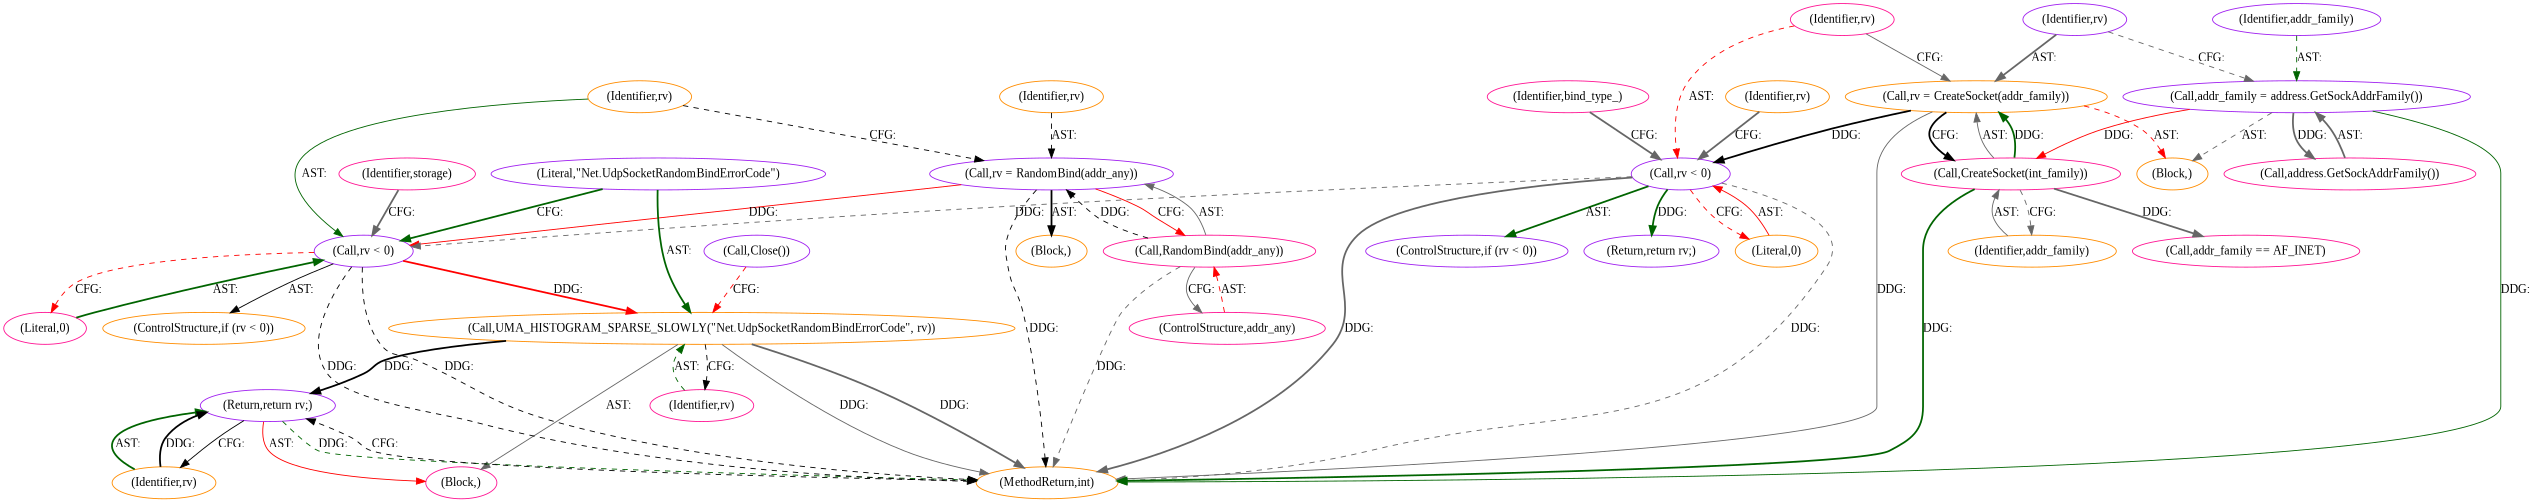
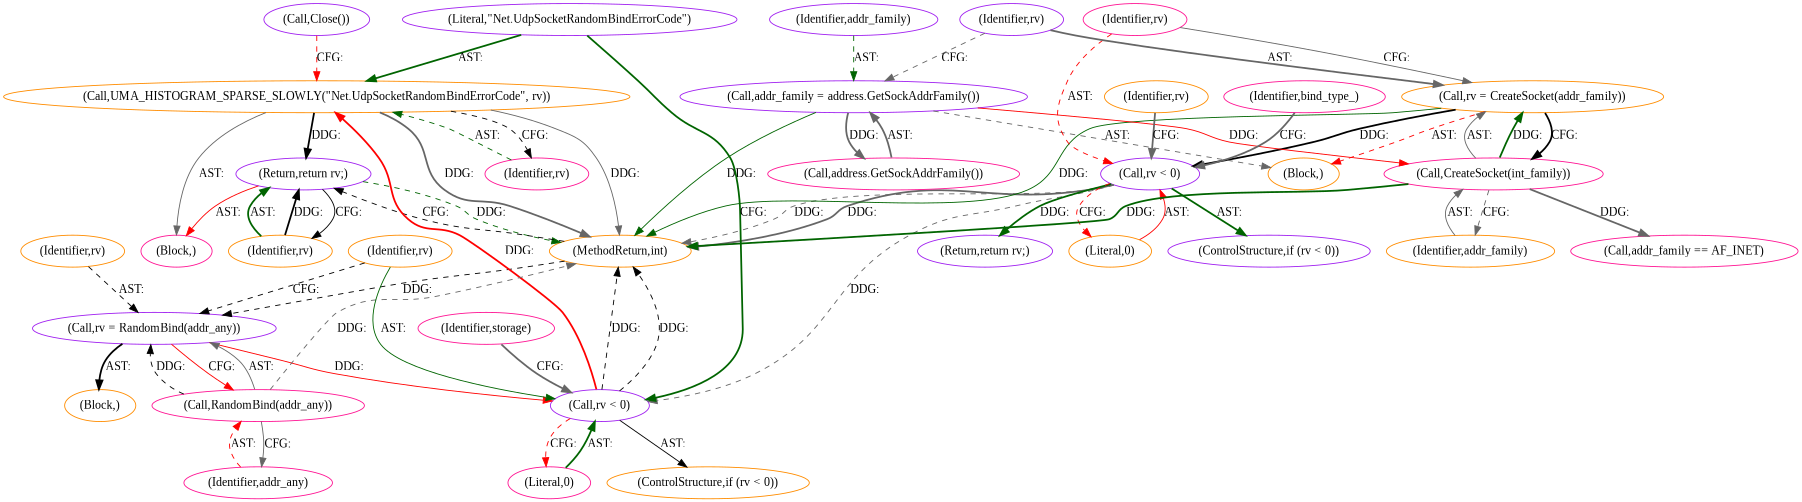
(1025, 319) -> (397, 284)
(1227, 328) -> (258, 483)
(1664, 446) -> (1051, 170)
